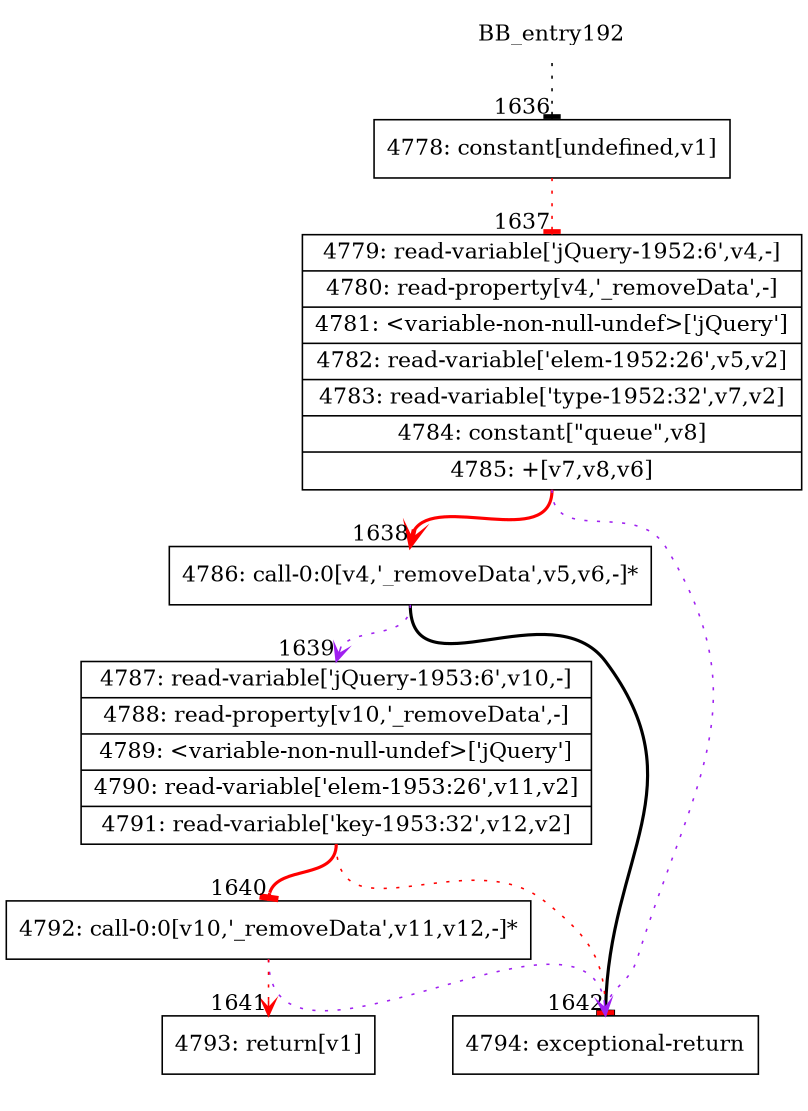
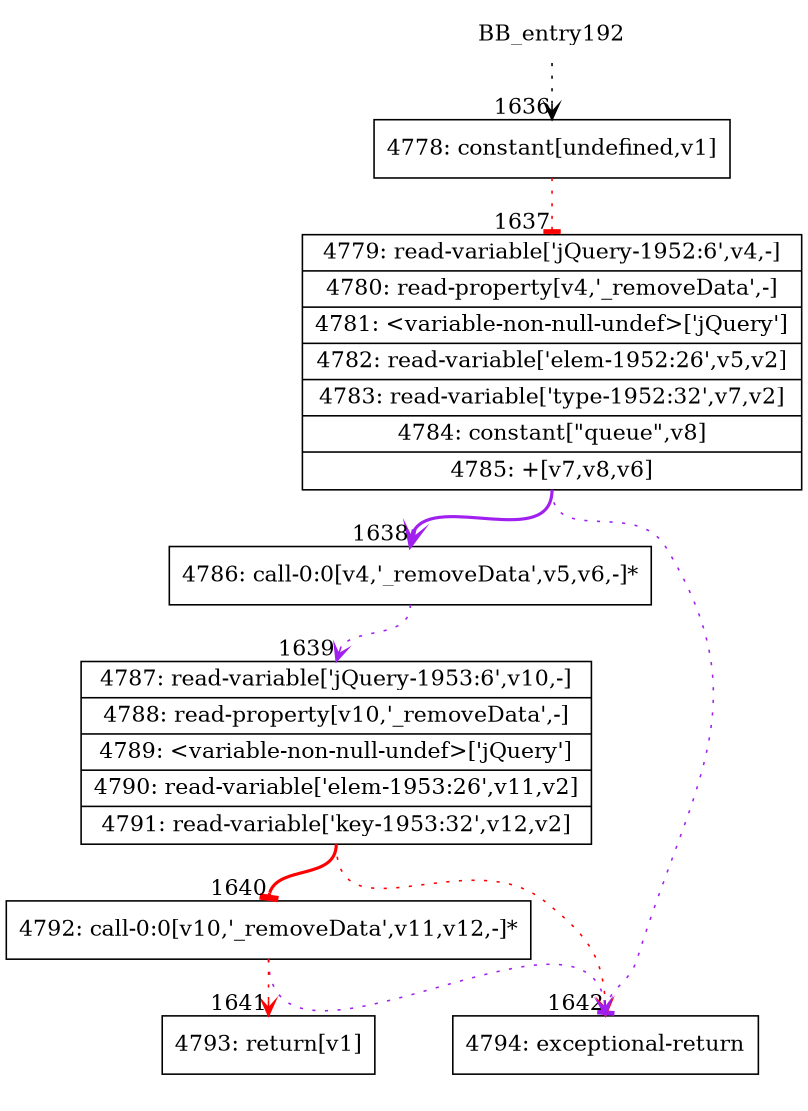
(552, 83) -> (552, 83)
(489, 519) -> (489, 519)
(637, 720) -> none
(489, 882) -> (489, 882)
